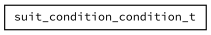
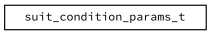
(105, 17) -> (105, 17)
